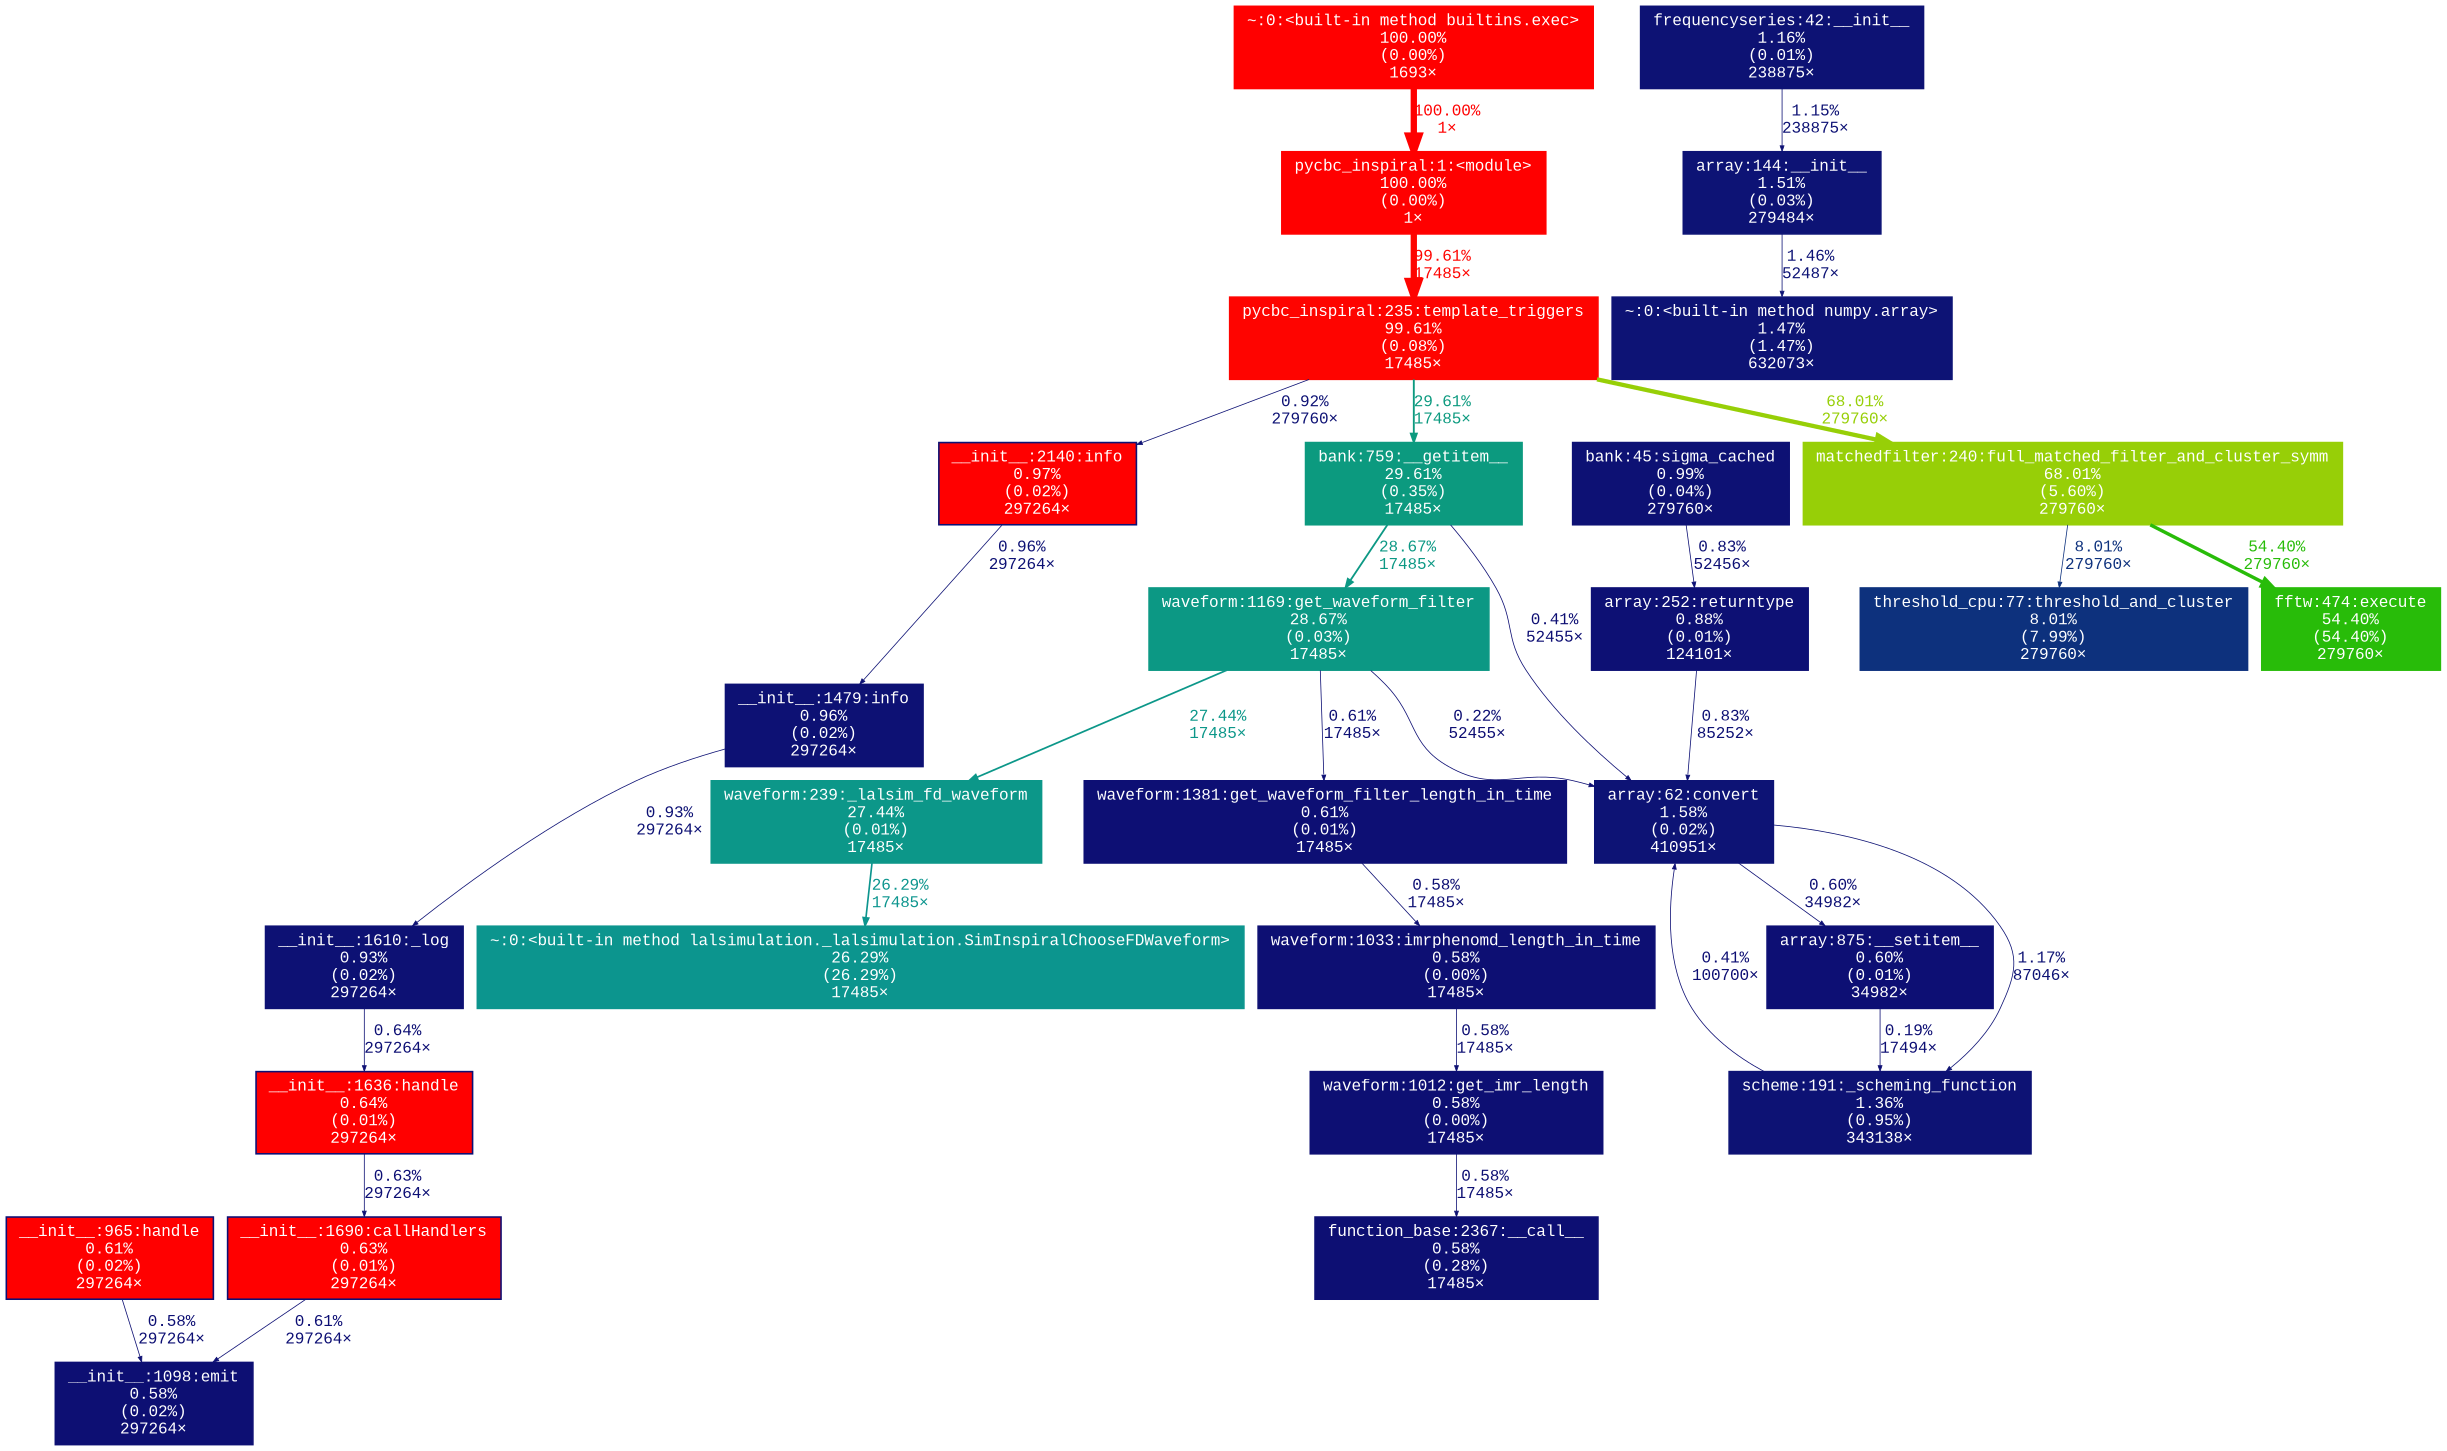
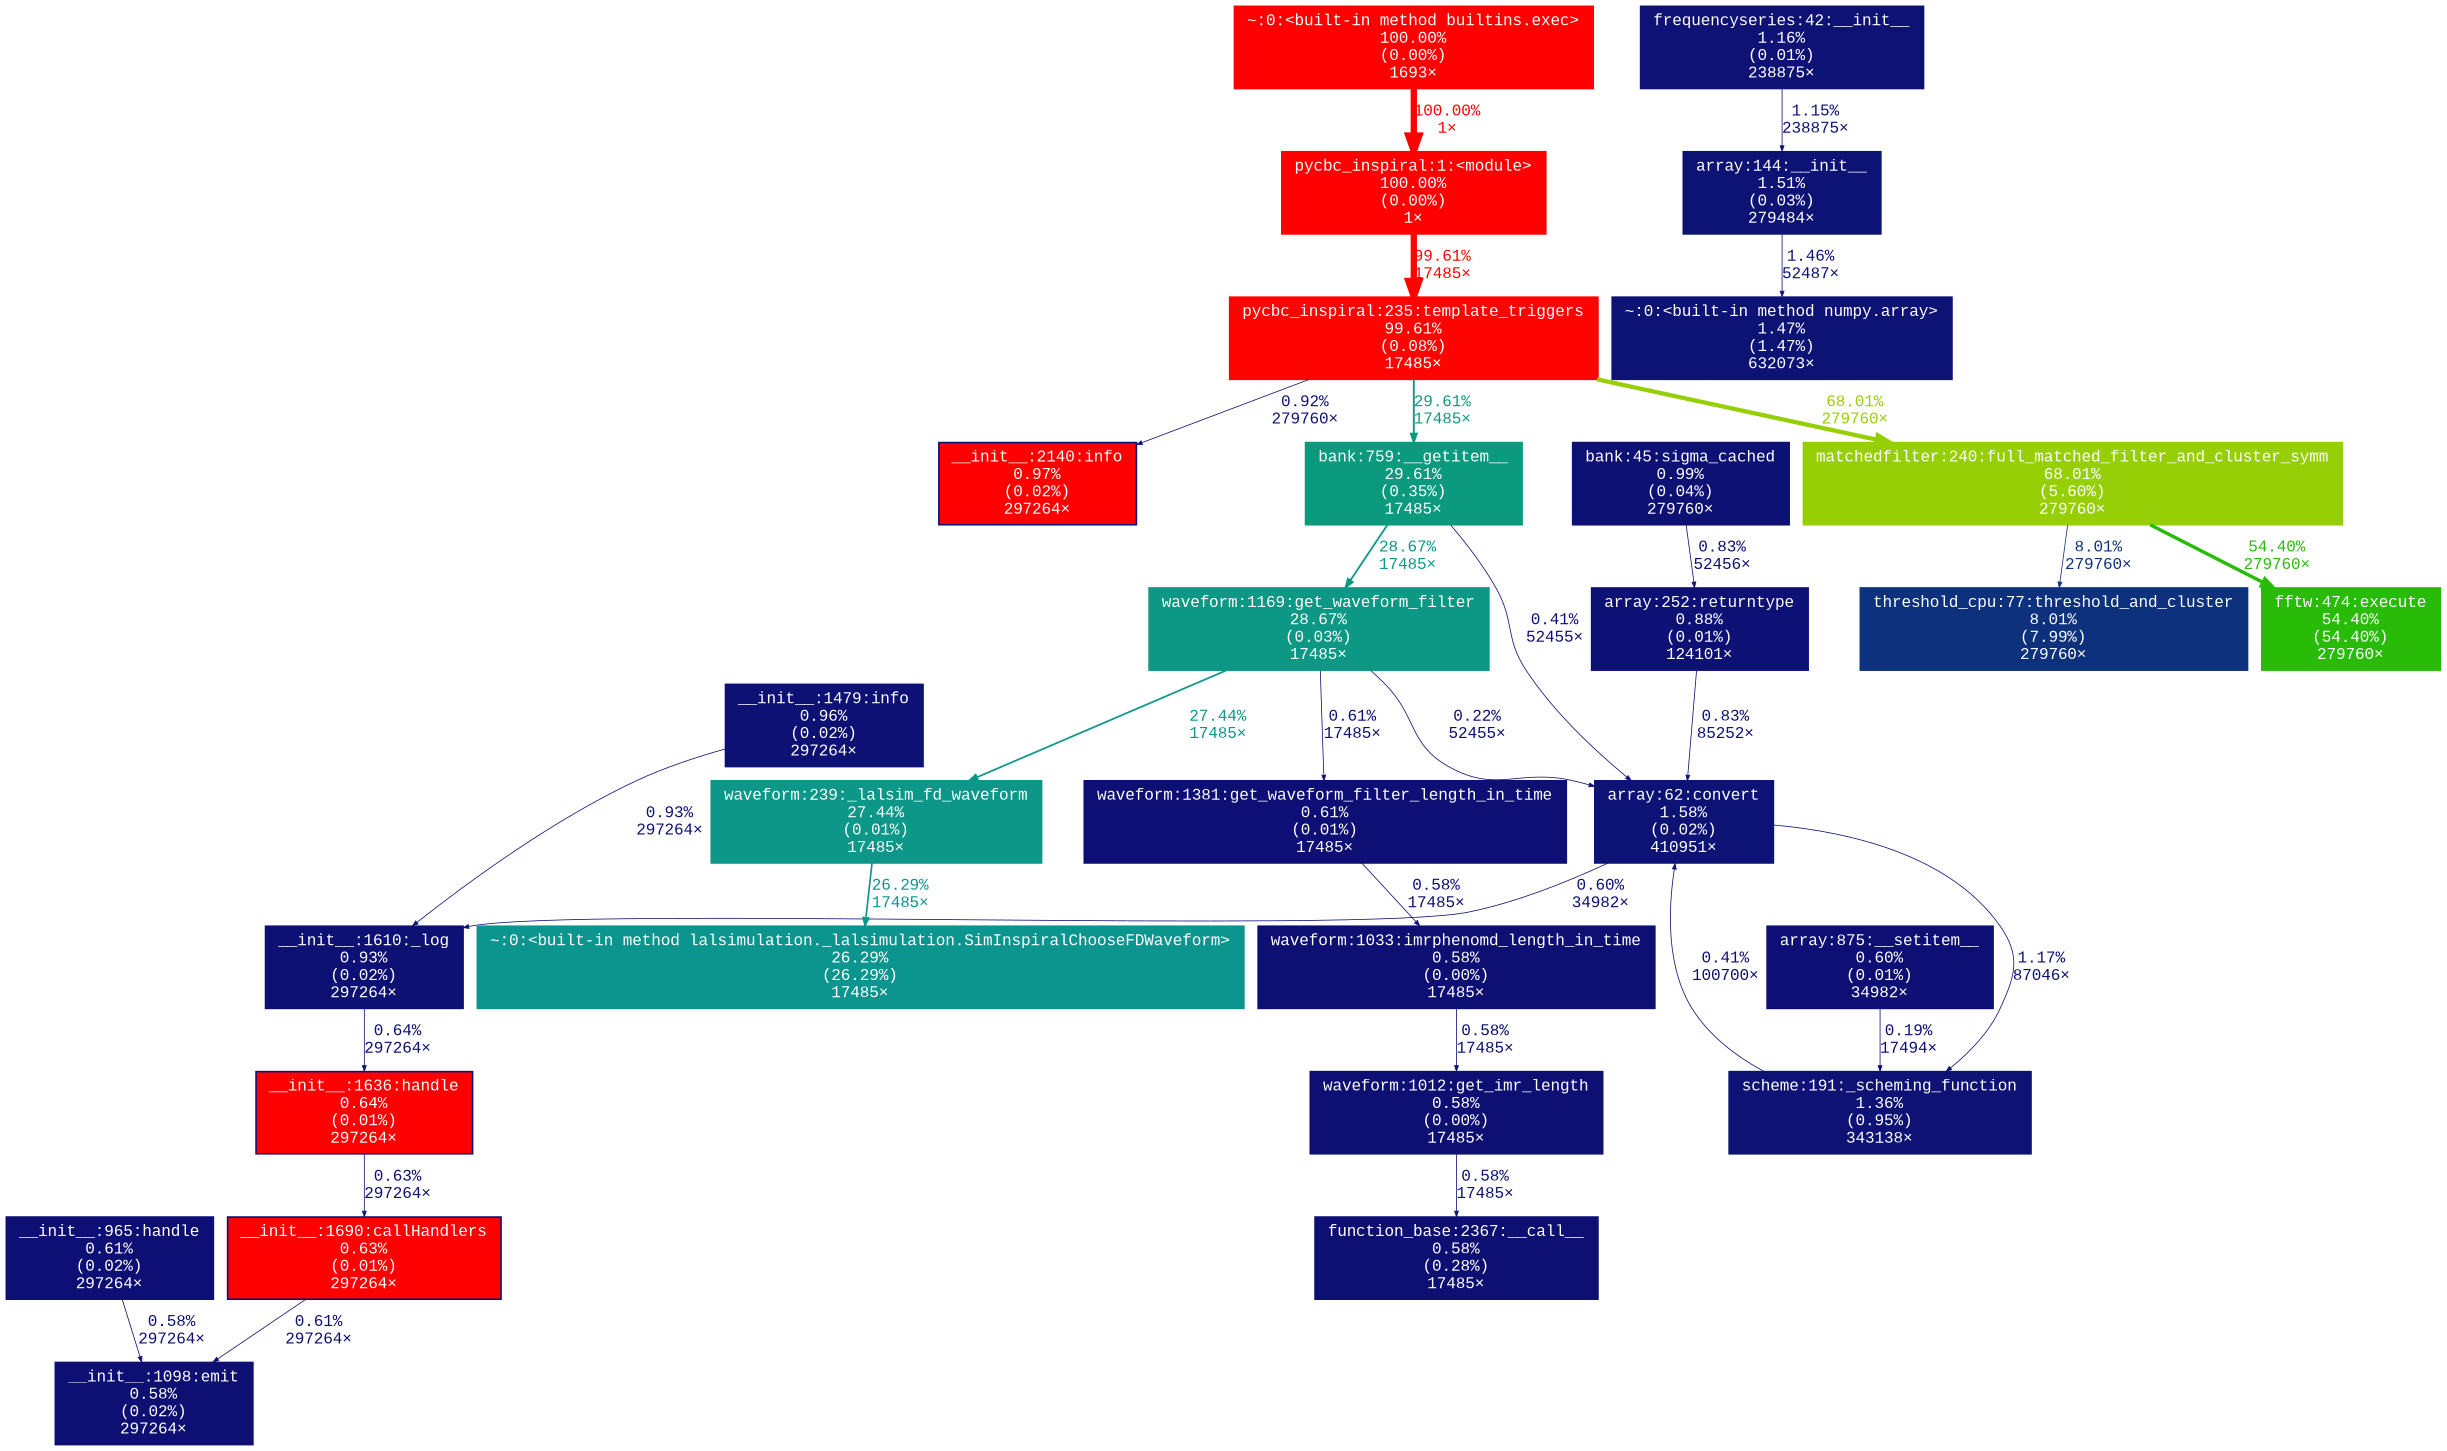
(933, 603) -> none
(1780, 893) -> (1043, 920)
(110, 1258) -> (110, 1258)
